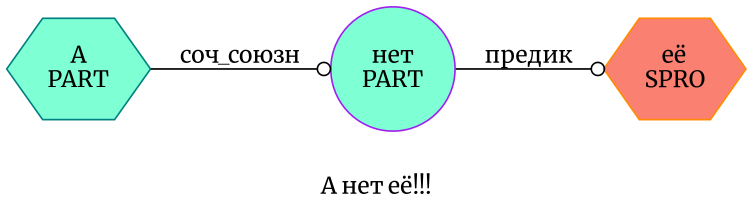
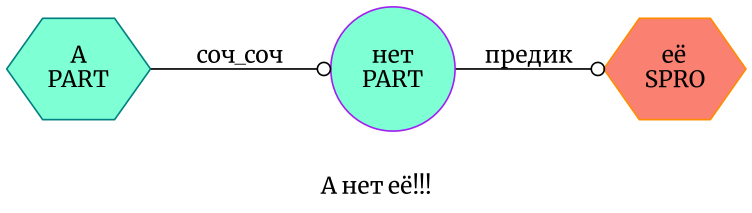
(241, 57) -> (241, 57)
